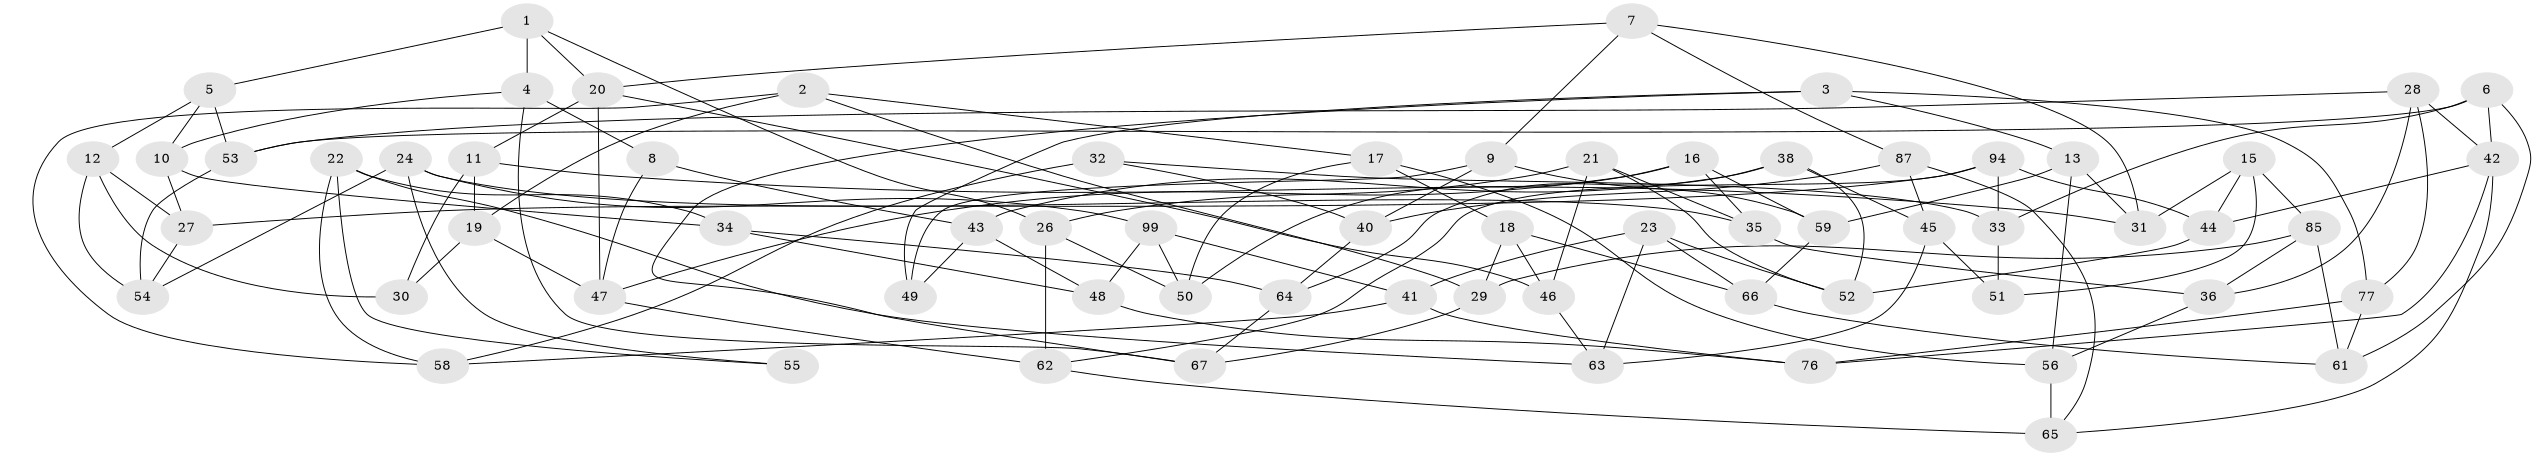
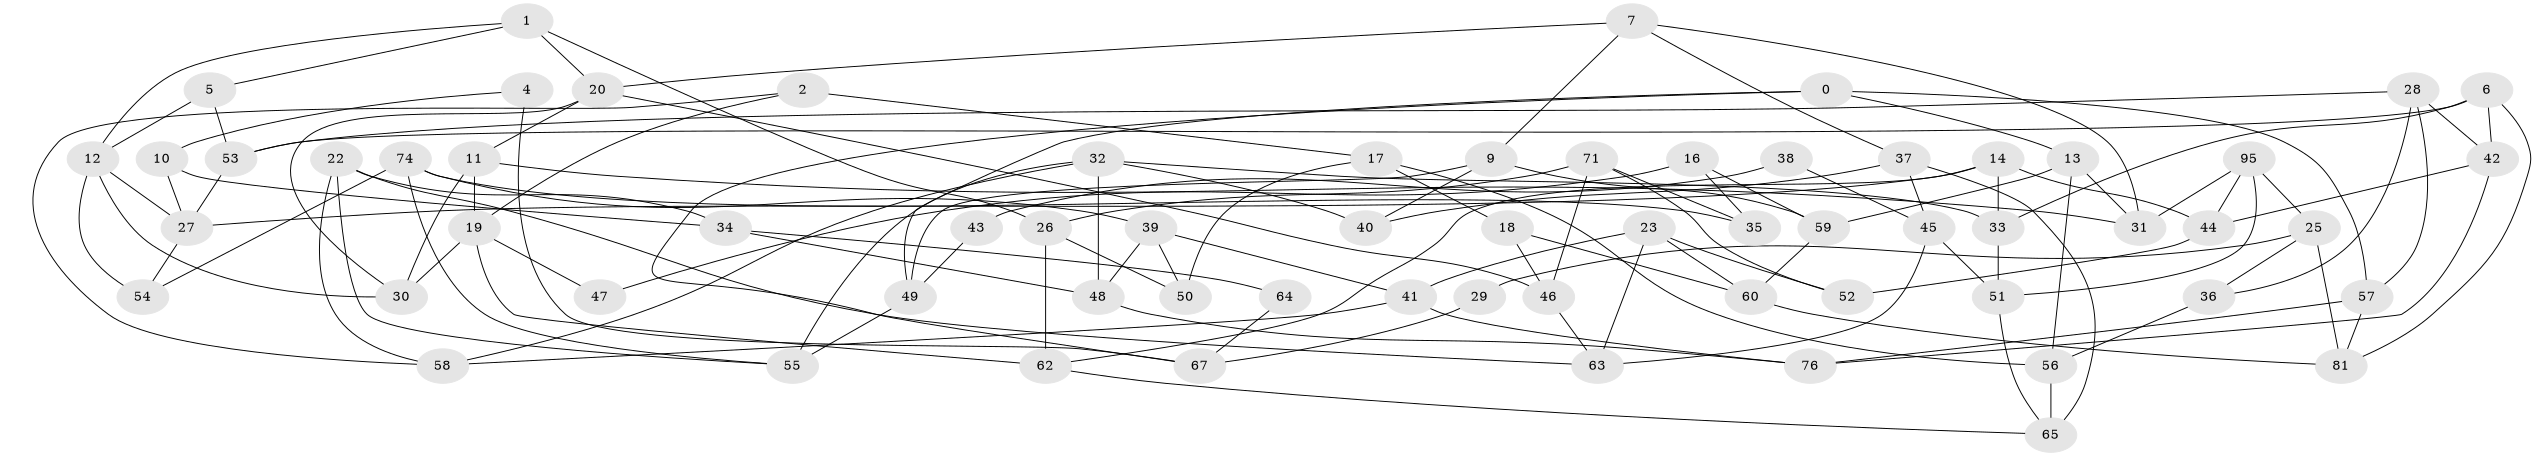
(527, 56) -> (286, 45)
(1827, 90) -> (1827, 90)
(186, 125) -> none
(405, 159) -> (405, 159)
(653, 159) -> none
(1592, 159) -> (1592, 159)
(1904, 159) -> (1904, 159)
(1998, 159) -> (1998, 159)
(2249, 159) -> (2249, 159)
(1077, 180) -> none
(599, 189) -> (347, 121)
(1858, 210) -> none
(153, 211) -> (209, 194)
(1318, 216) -> none
(1423, 224) -> none
none -> (895, 226)
(1151, 228) -> (1151, 228)
(2314, 228) -> (2314, 228)
(1496, 257) -> none
(1325, 263) -> none
(1039, 264) -> (1098, 228)
(1958, 269) -> none
(1751, 297) -> (1751, 297)
(2367, 297) -> (2367, 297)
none -> (852, 332)
(822, 334) -> (873, 351)
(2341, 366) -> (2341, 366)
(2350, 394) -> (2011, 370)
